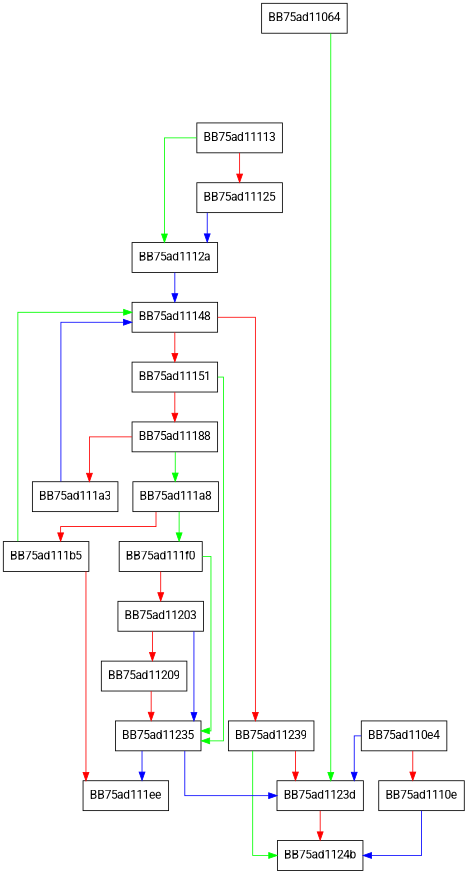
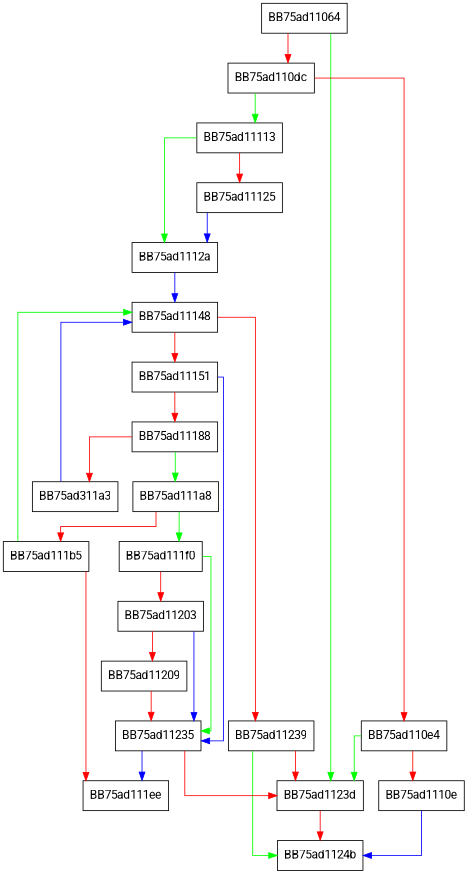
none -> (271, 78)
(75, 497) -> (75, 497)
(223, 563) -> (223, 563)
(354, 751) -> (354, 751)
(204, 796) -> (204, 796)
